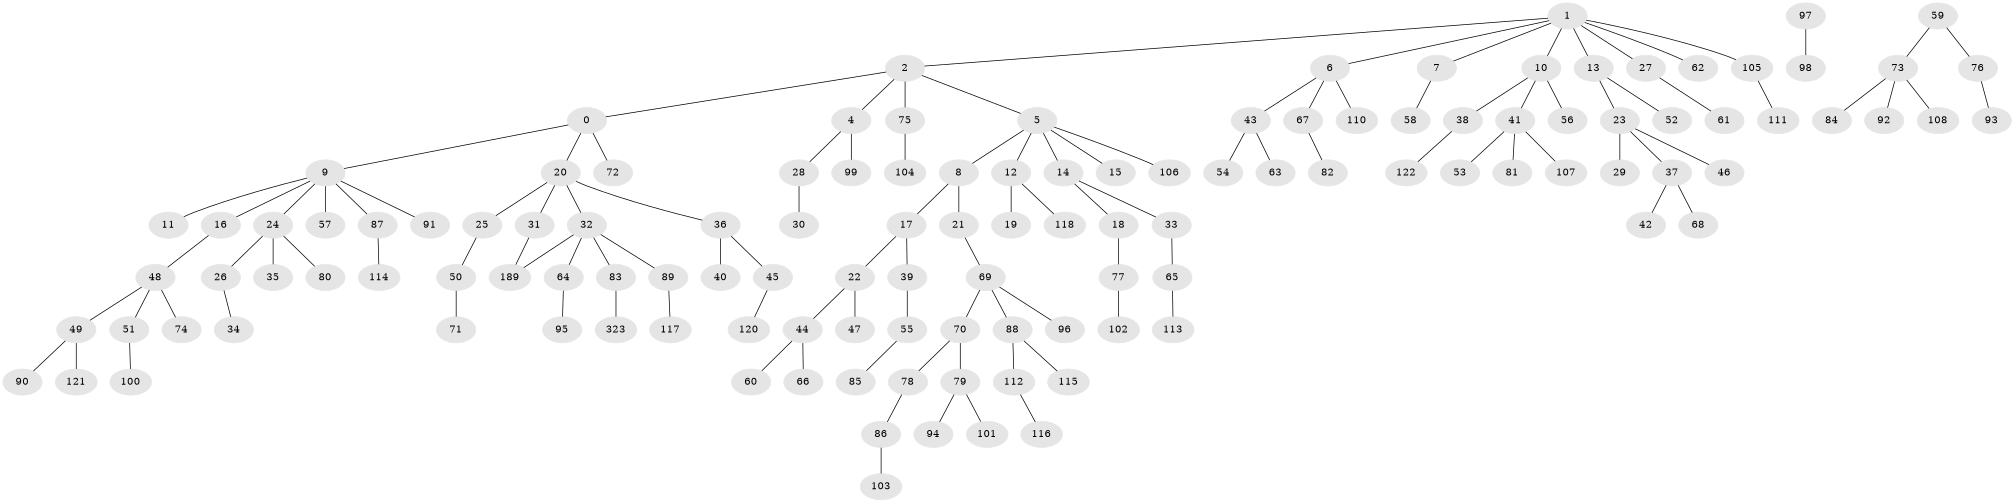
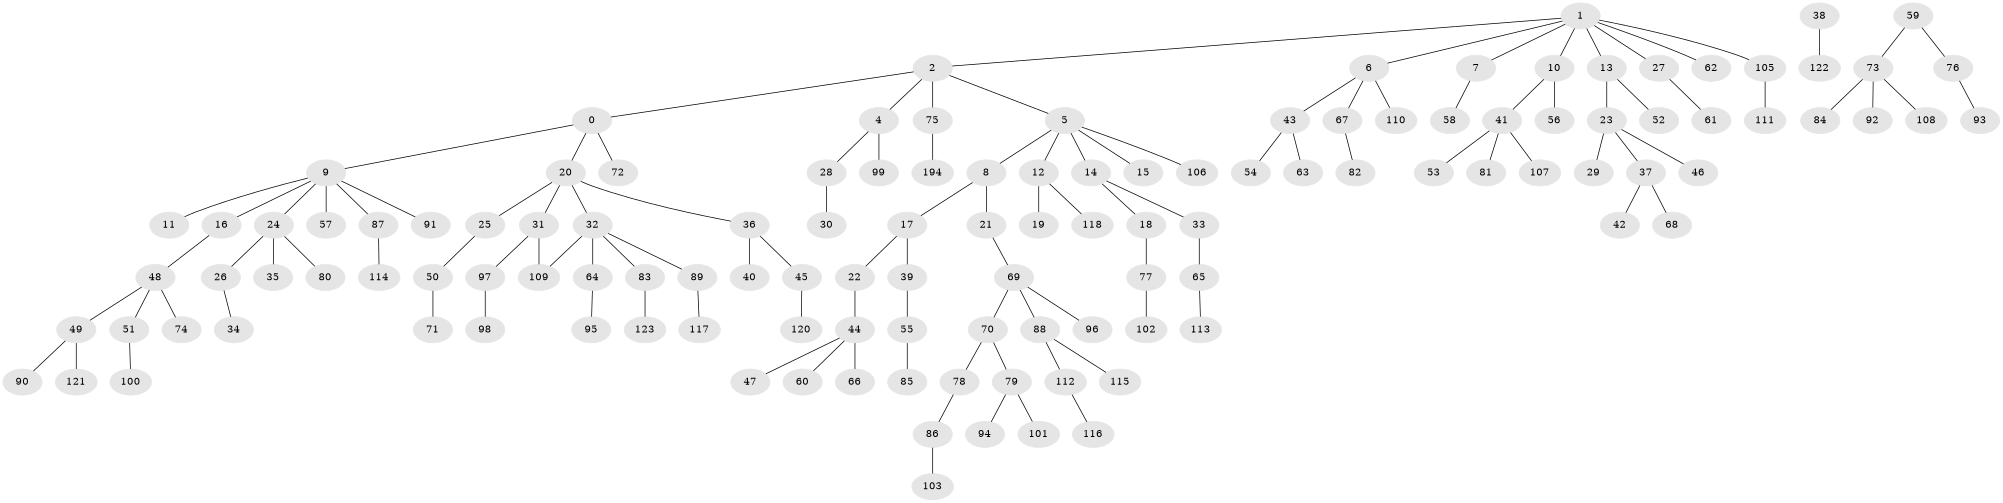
(1502, 94) -> none
(905, 173) -> (933, 173)
none -> (512, 251)
(510, 277) -> (539, 277)
(855, 304) -> (803, 356)
(616, 330) -> (645, 330)
